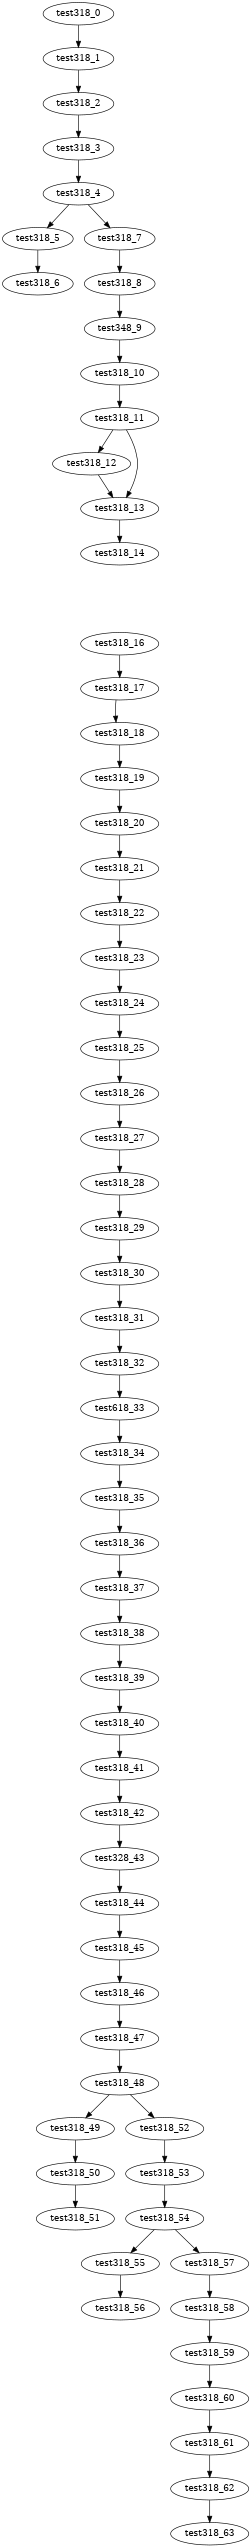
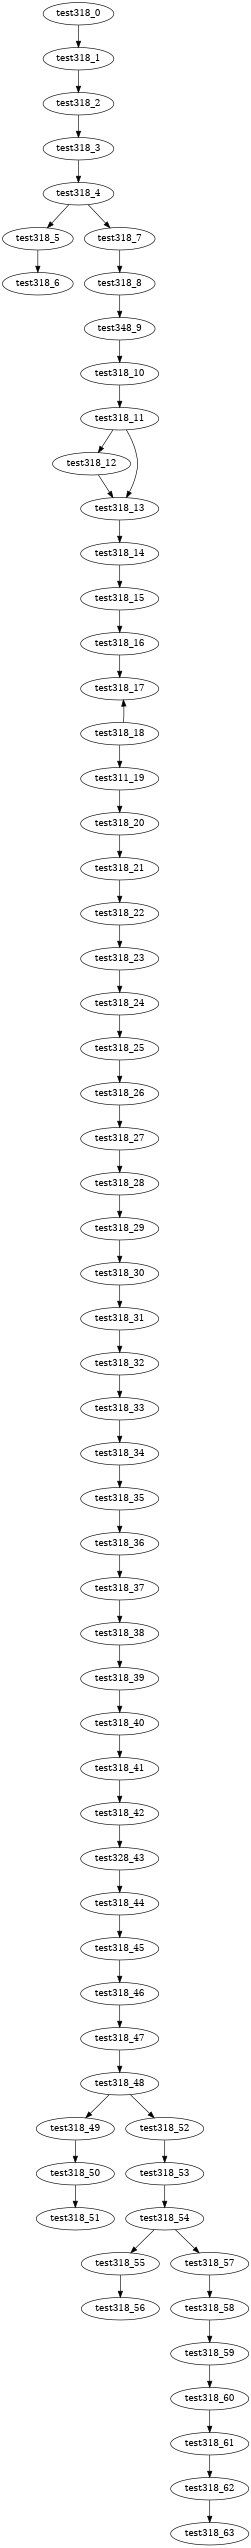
none -> (120, 599)
(116, 708) -> (124, 714)
(120, 779) -> (120, 779)
(120, 1409) -> (120, 1409)
